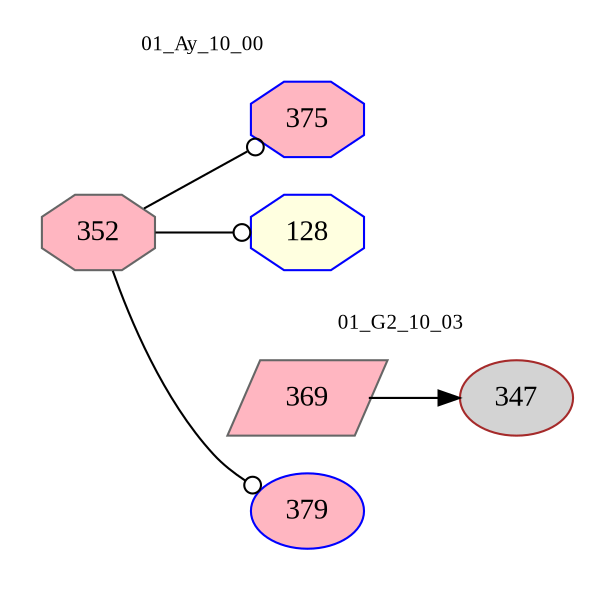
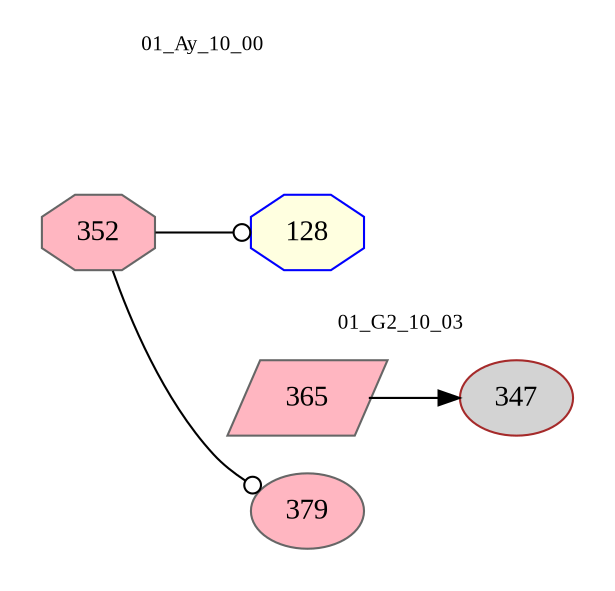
(307, 119) -> none
(307, 398) -> (307, 398)
(307, 511) -> (307, 511)
